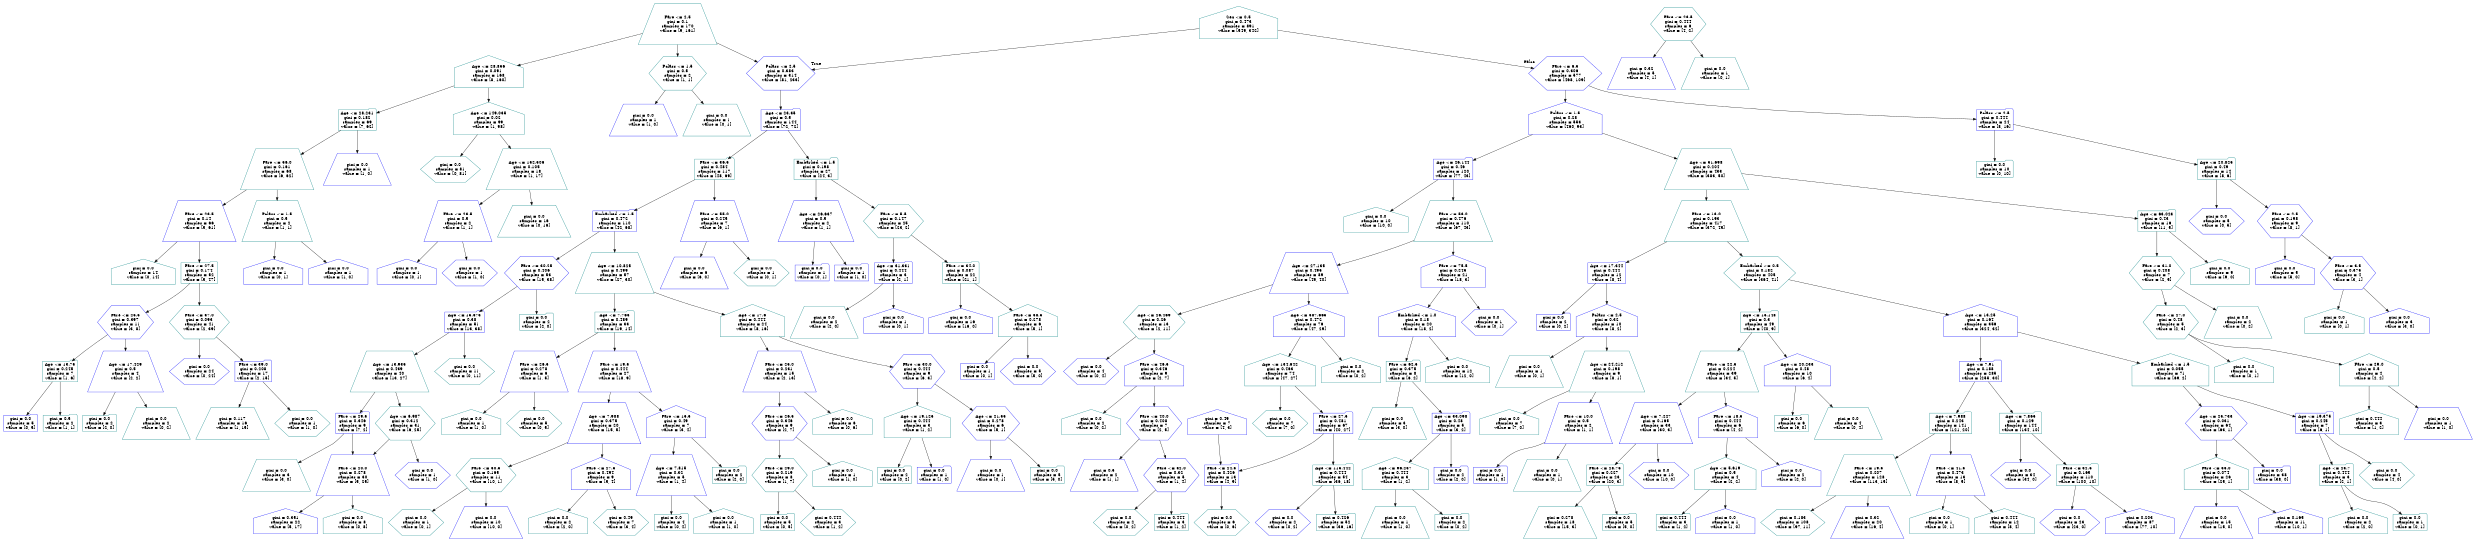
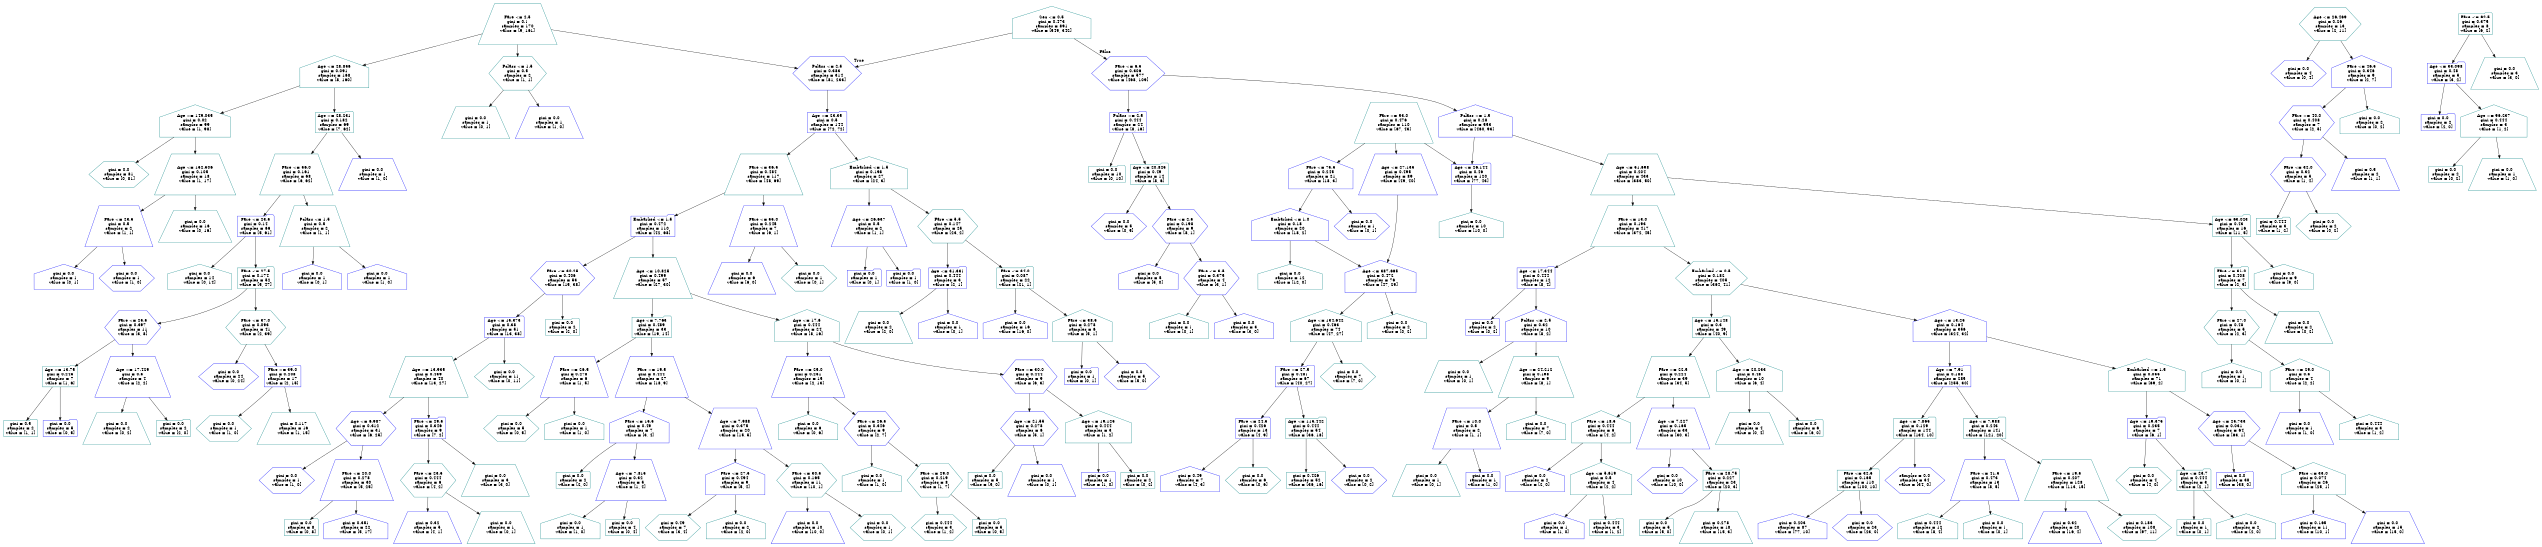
(714, 169) -> (764, 174)
(816, 169) -> (869, 174)
(1453, 189) -> (1439, 153)
(199, 221) -> (256, 226)
(2157, 273) -> (2232, 278)
(1227, 299) -> none
(1410, 348) -> (1337, 253)
(1797, 371) -> (1749, 377)
(405, 423) -> (366, 428)
(1728, 423) -> (1601, 428)
(2315, 423) -> (2147, 428)
(353, 443) -> (428, 450)
(1219, 448) -> (1223, 454)
(2021, 475) -> (1915, 480)
(353, 522) -> (301, 528)
